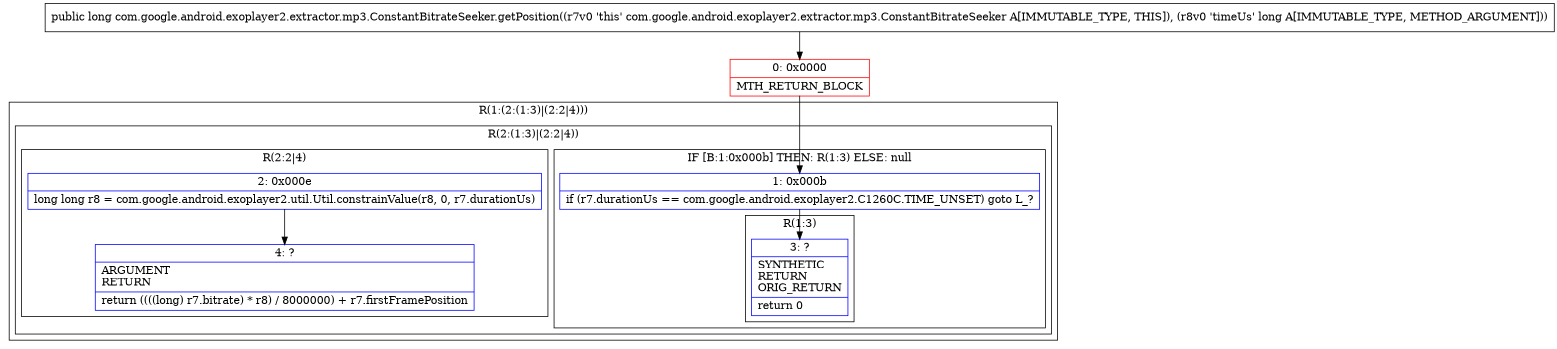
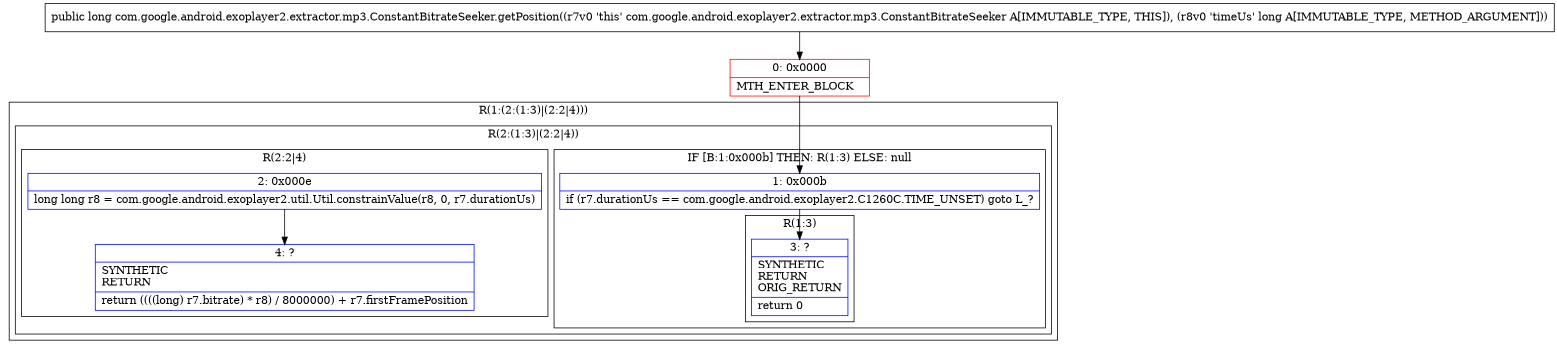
(800, 86) -> (795, 86)
(136, 271) -> (135, 271)
